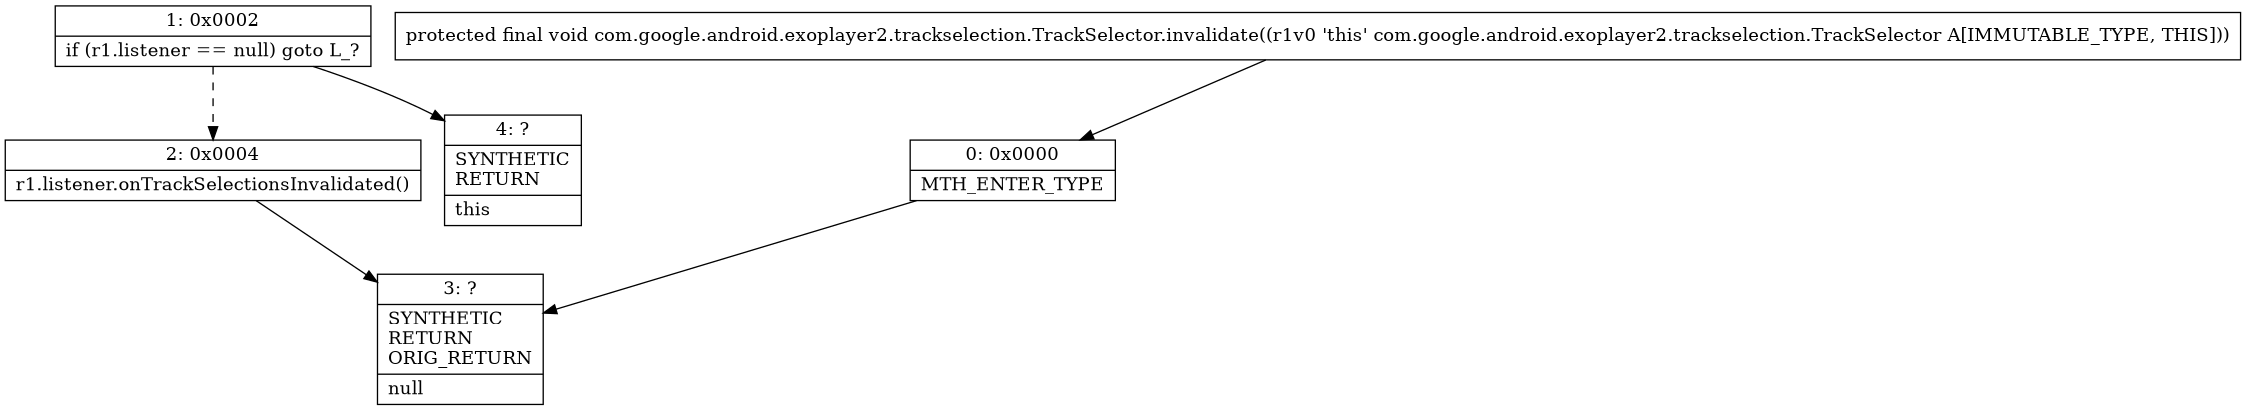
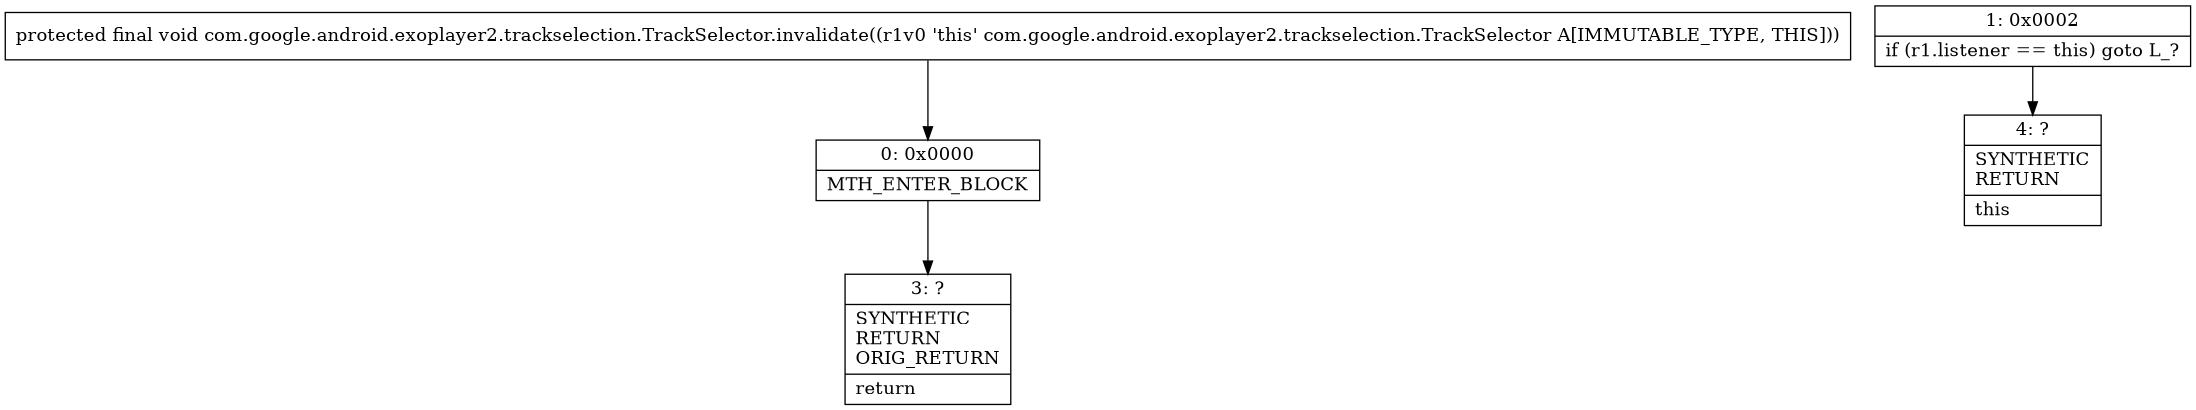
(213, 51) -> (2033, 51)
(213, 170) -> none
(1013, 185) -> (928, 185)
(406, 389) -> (886, 389)
